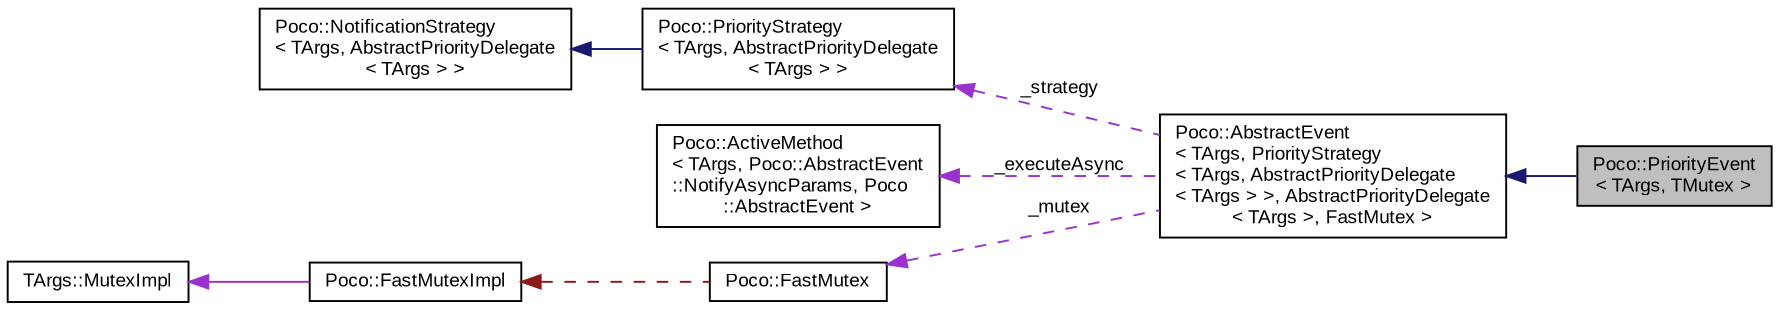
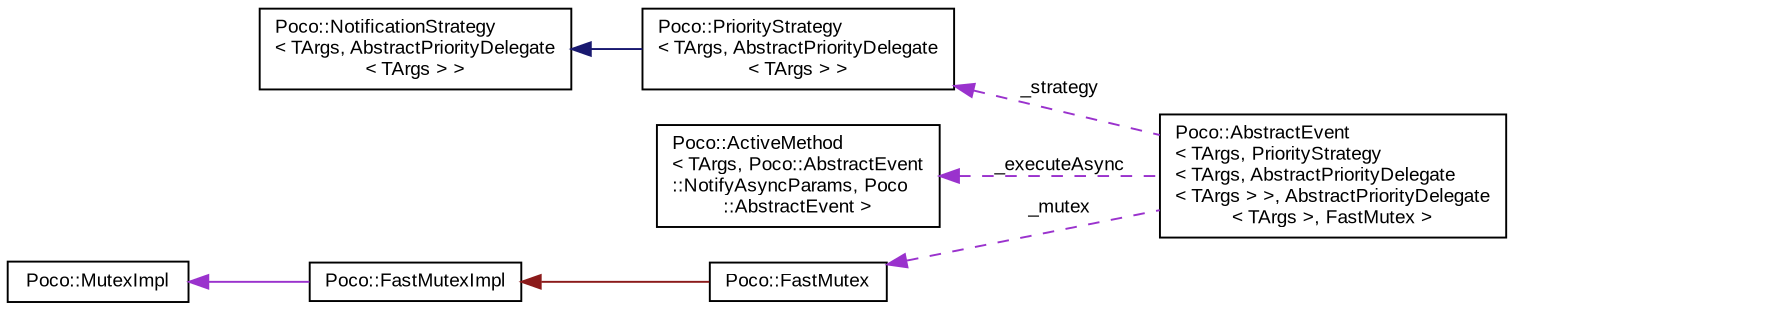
(1675, 176) -> none
(98, 282) -> (98, 282)
(625, 282) -> (625, 282)
